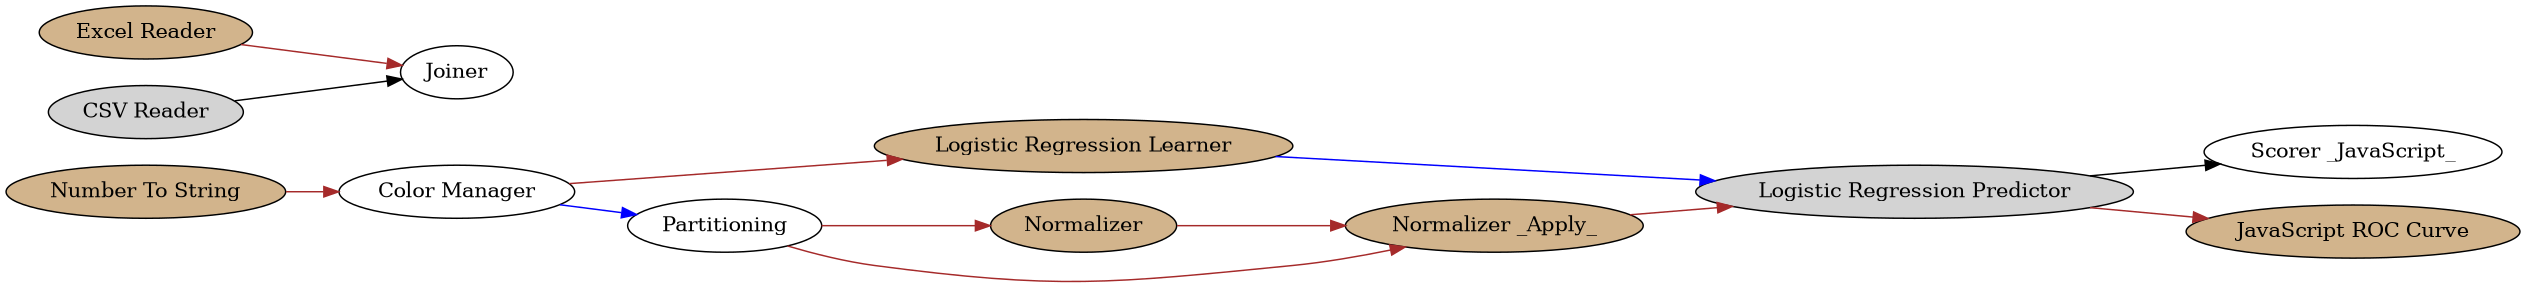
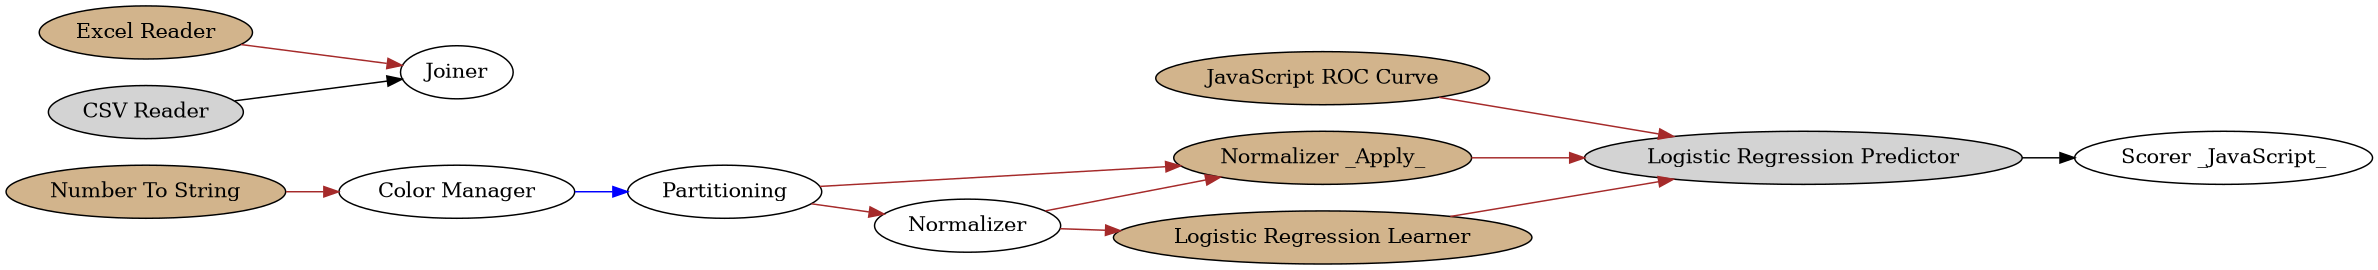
(1488, 168) -> (1554, 199)
(728, 172) -> (1083, 229)
(2142, 212) -> (1549, 116)
(1084, 226) -> (968, 226)
